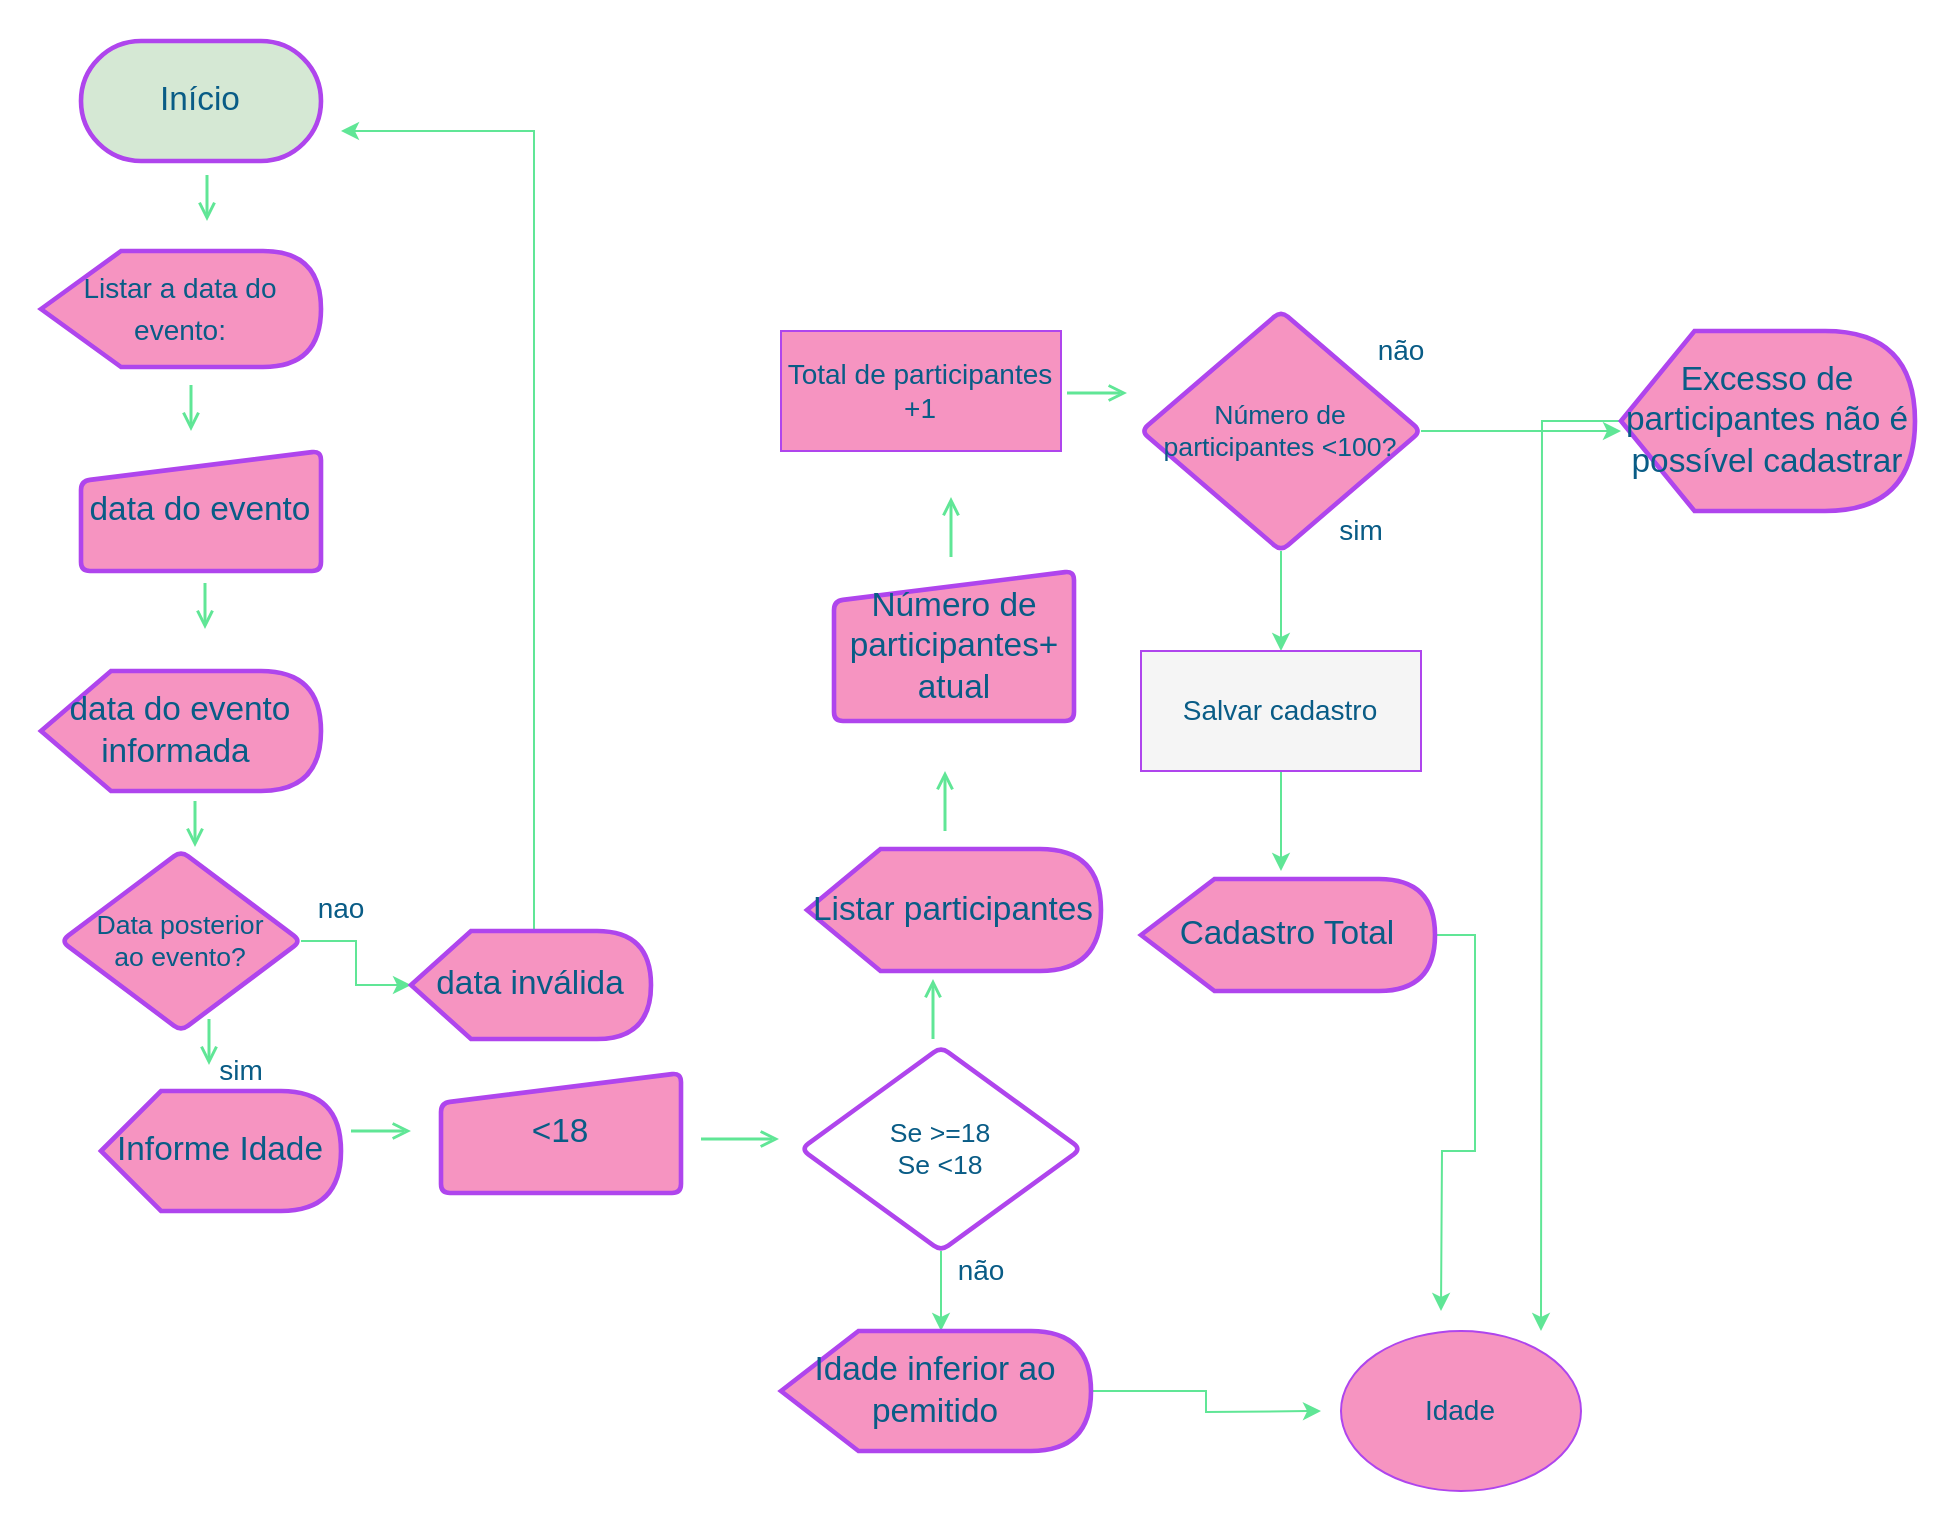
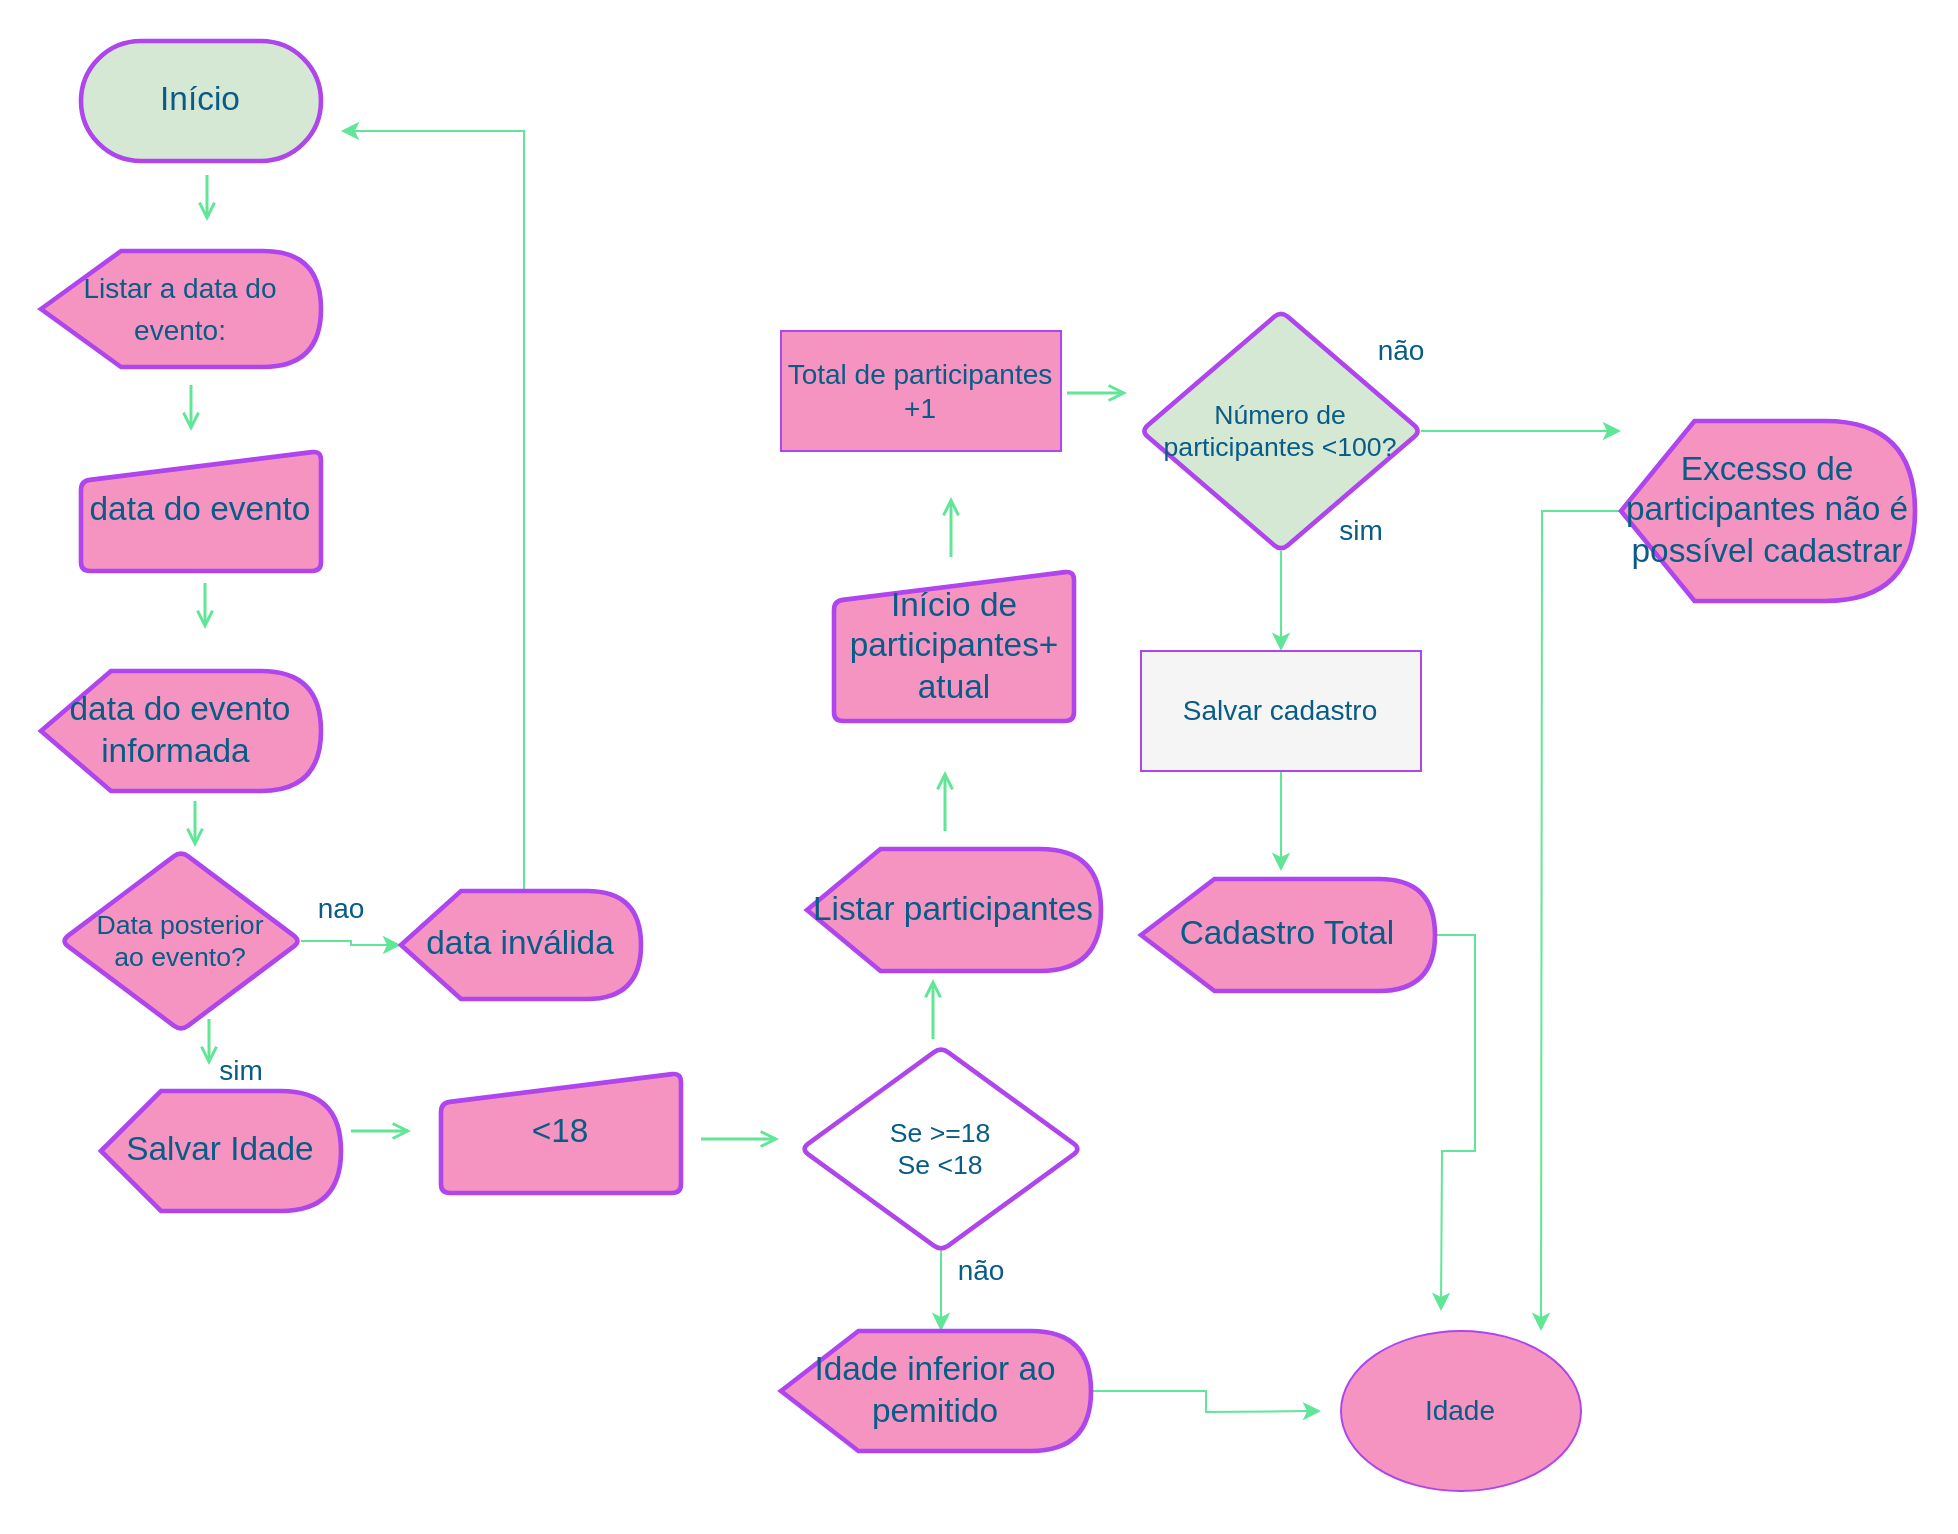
(1768, 421) -> (1768, 511)
(1281, 431) -> (1281, 431)
(955, 647) -> (955, 647)
(531, 985) -> (521, 945)
(221, 1151) -> (221, 1151)
